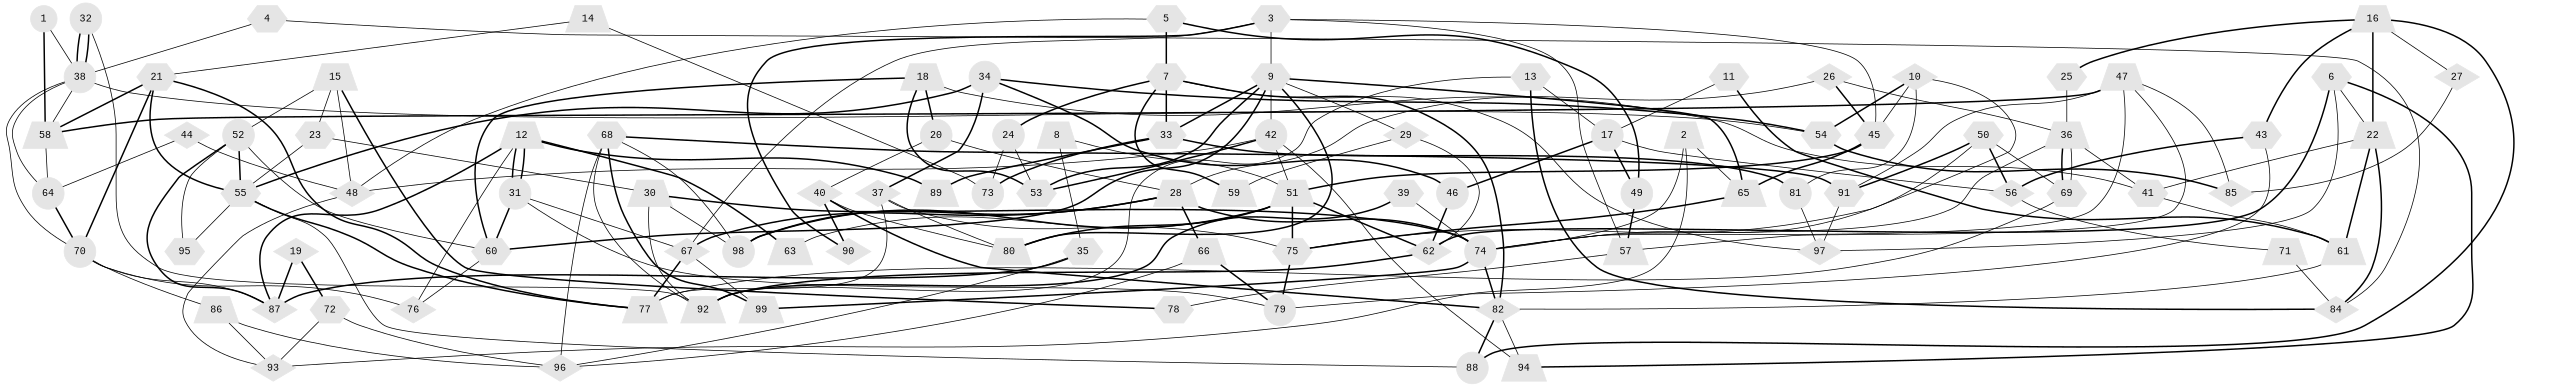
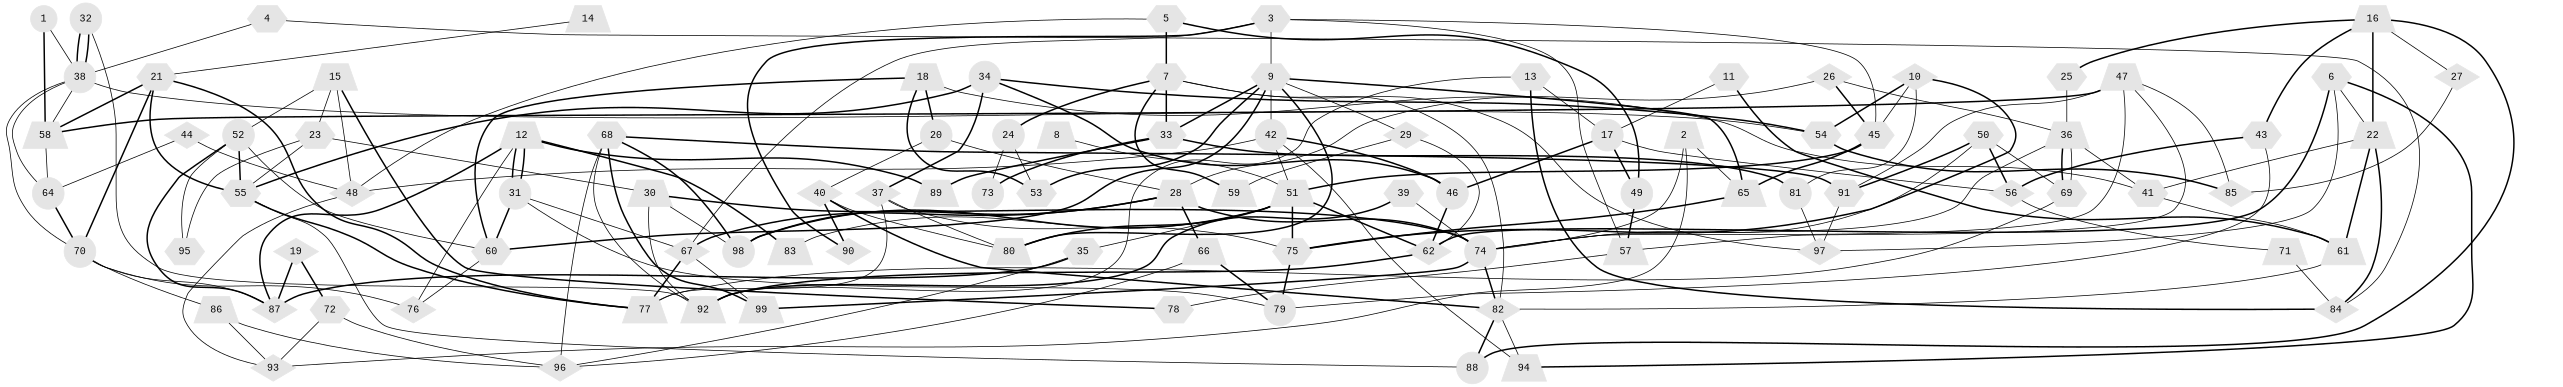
(793, 105) -> none
(1432, 118) -> (1432, 118)
(1114, 176) -> (1338, 148)
(691, 189) -> (691, 189)
(1070, 193) -> (1185, 228)
(213, 222) -> (225, 170)
(1790, 224) -> (1790, 224)
(790, 252) -> (790, 252)
